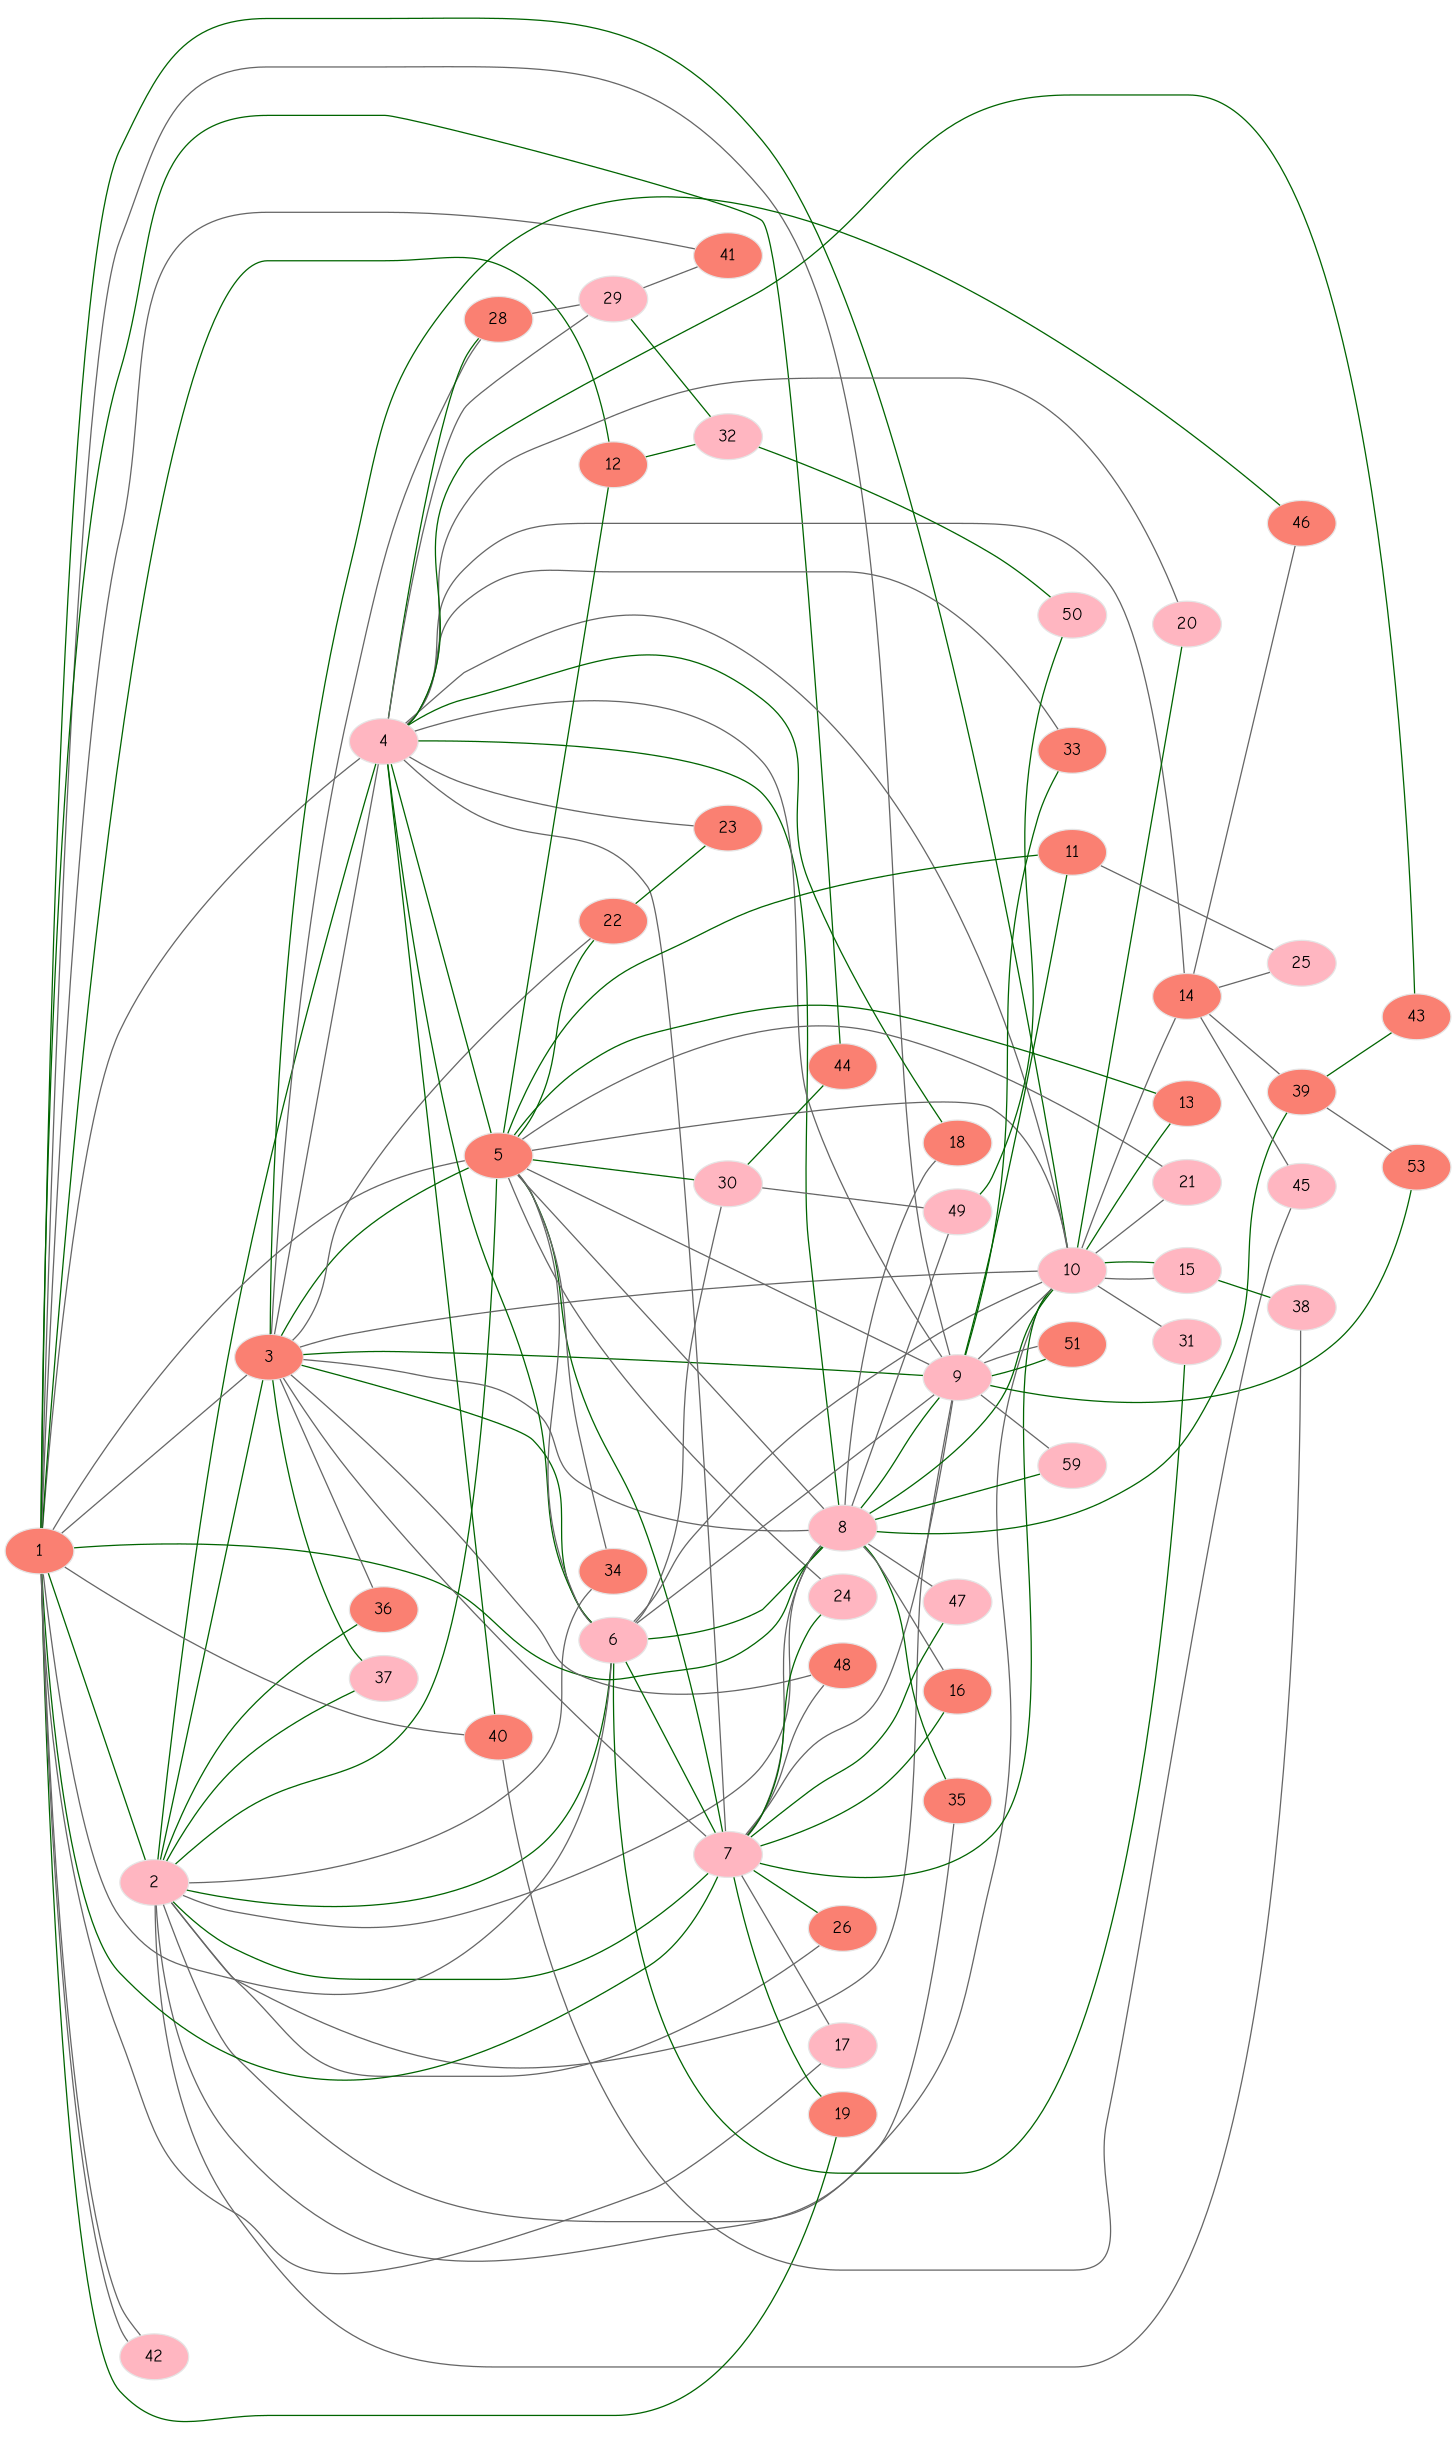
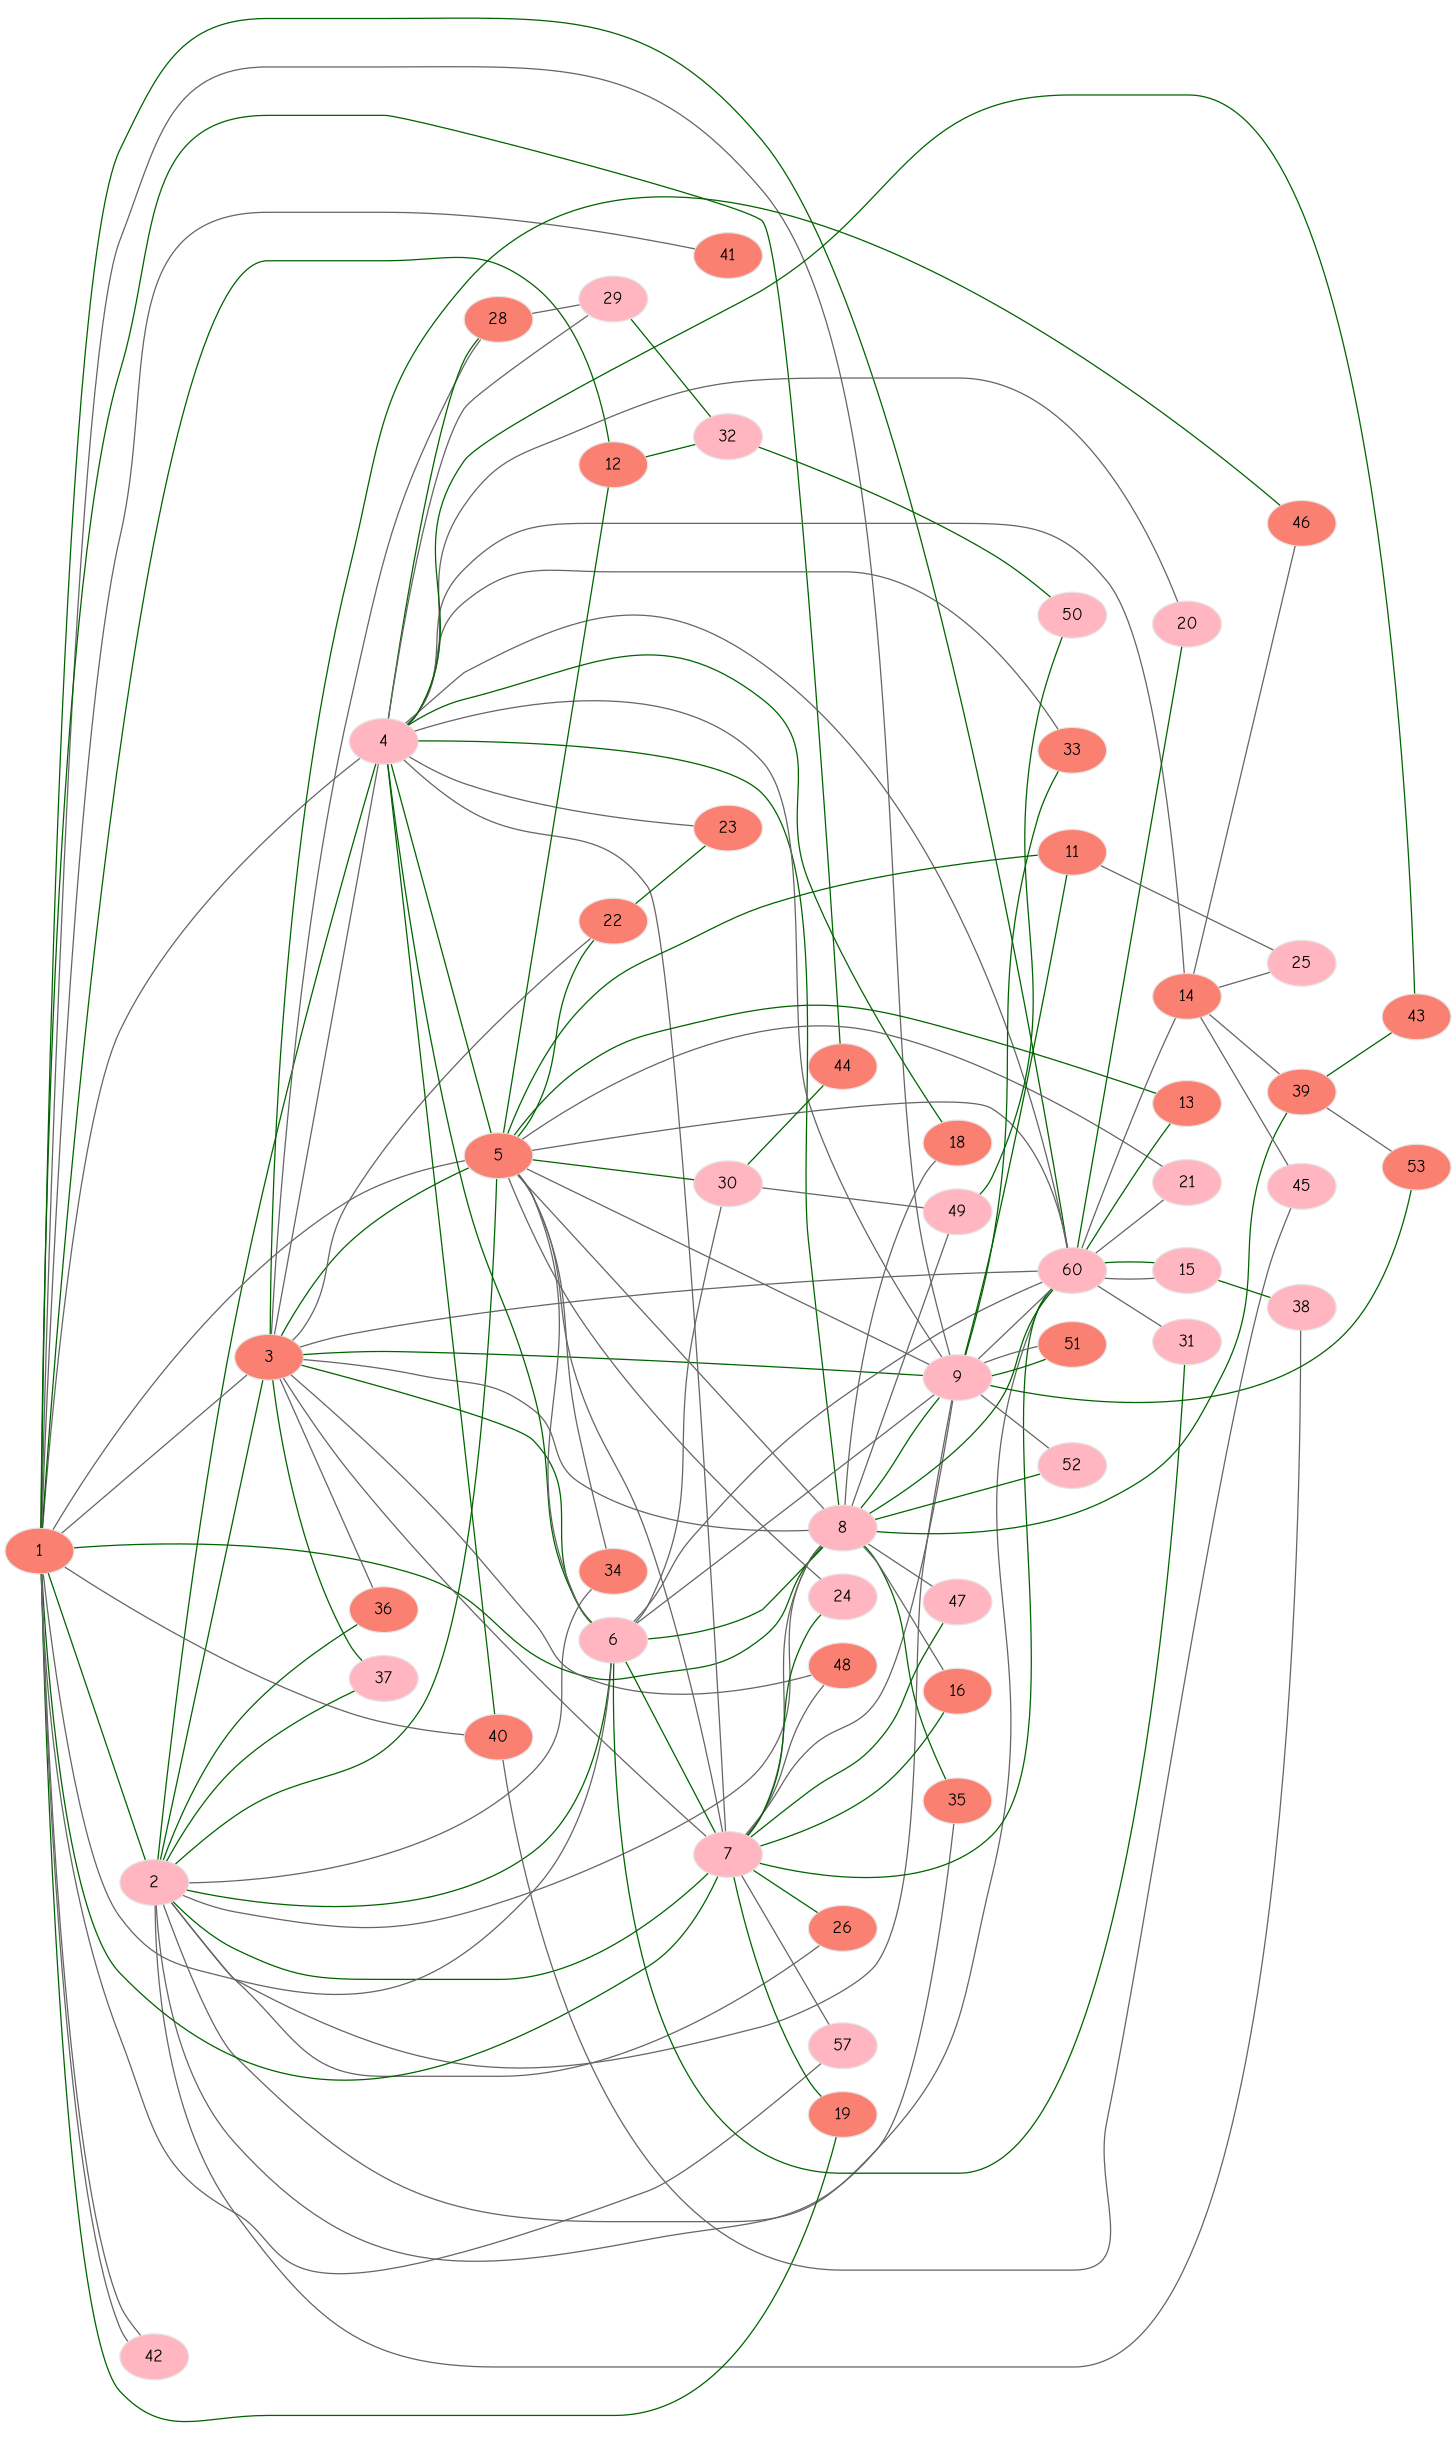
(671, 277) -> none
(1072, 1271) -> (1072, 1271)
(1072, 1466) -> (1072, 1466)
(632, 1498) -> (632, 1498)
(843, 2046) -> (843, 2046)
